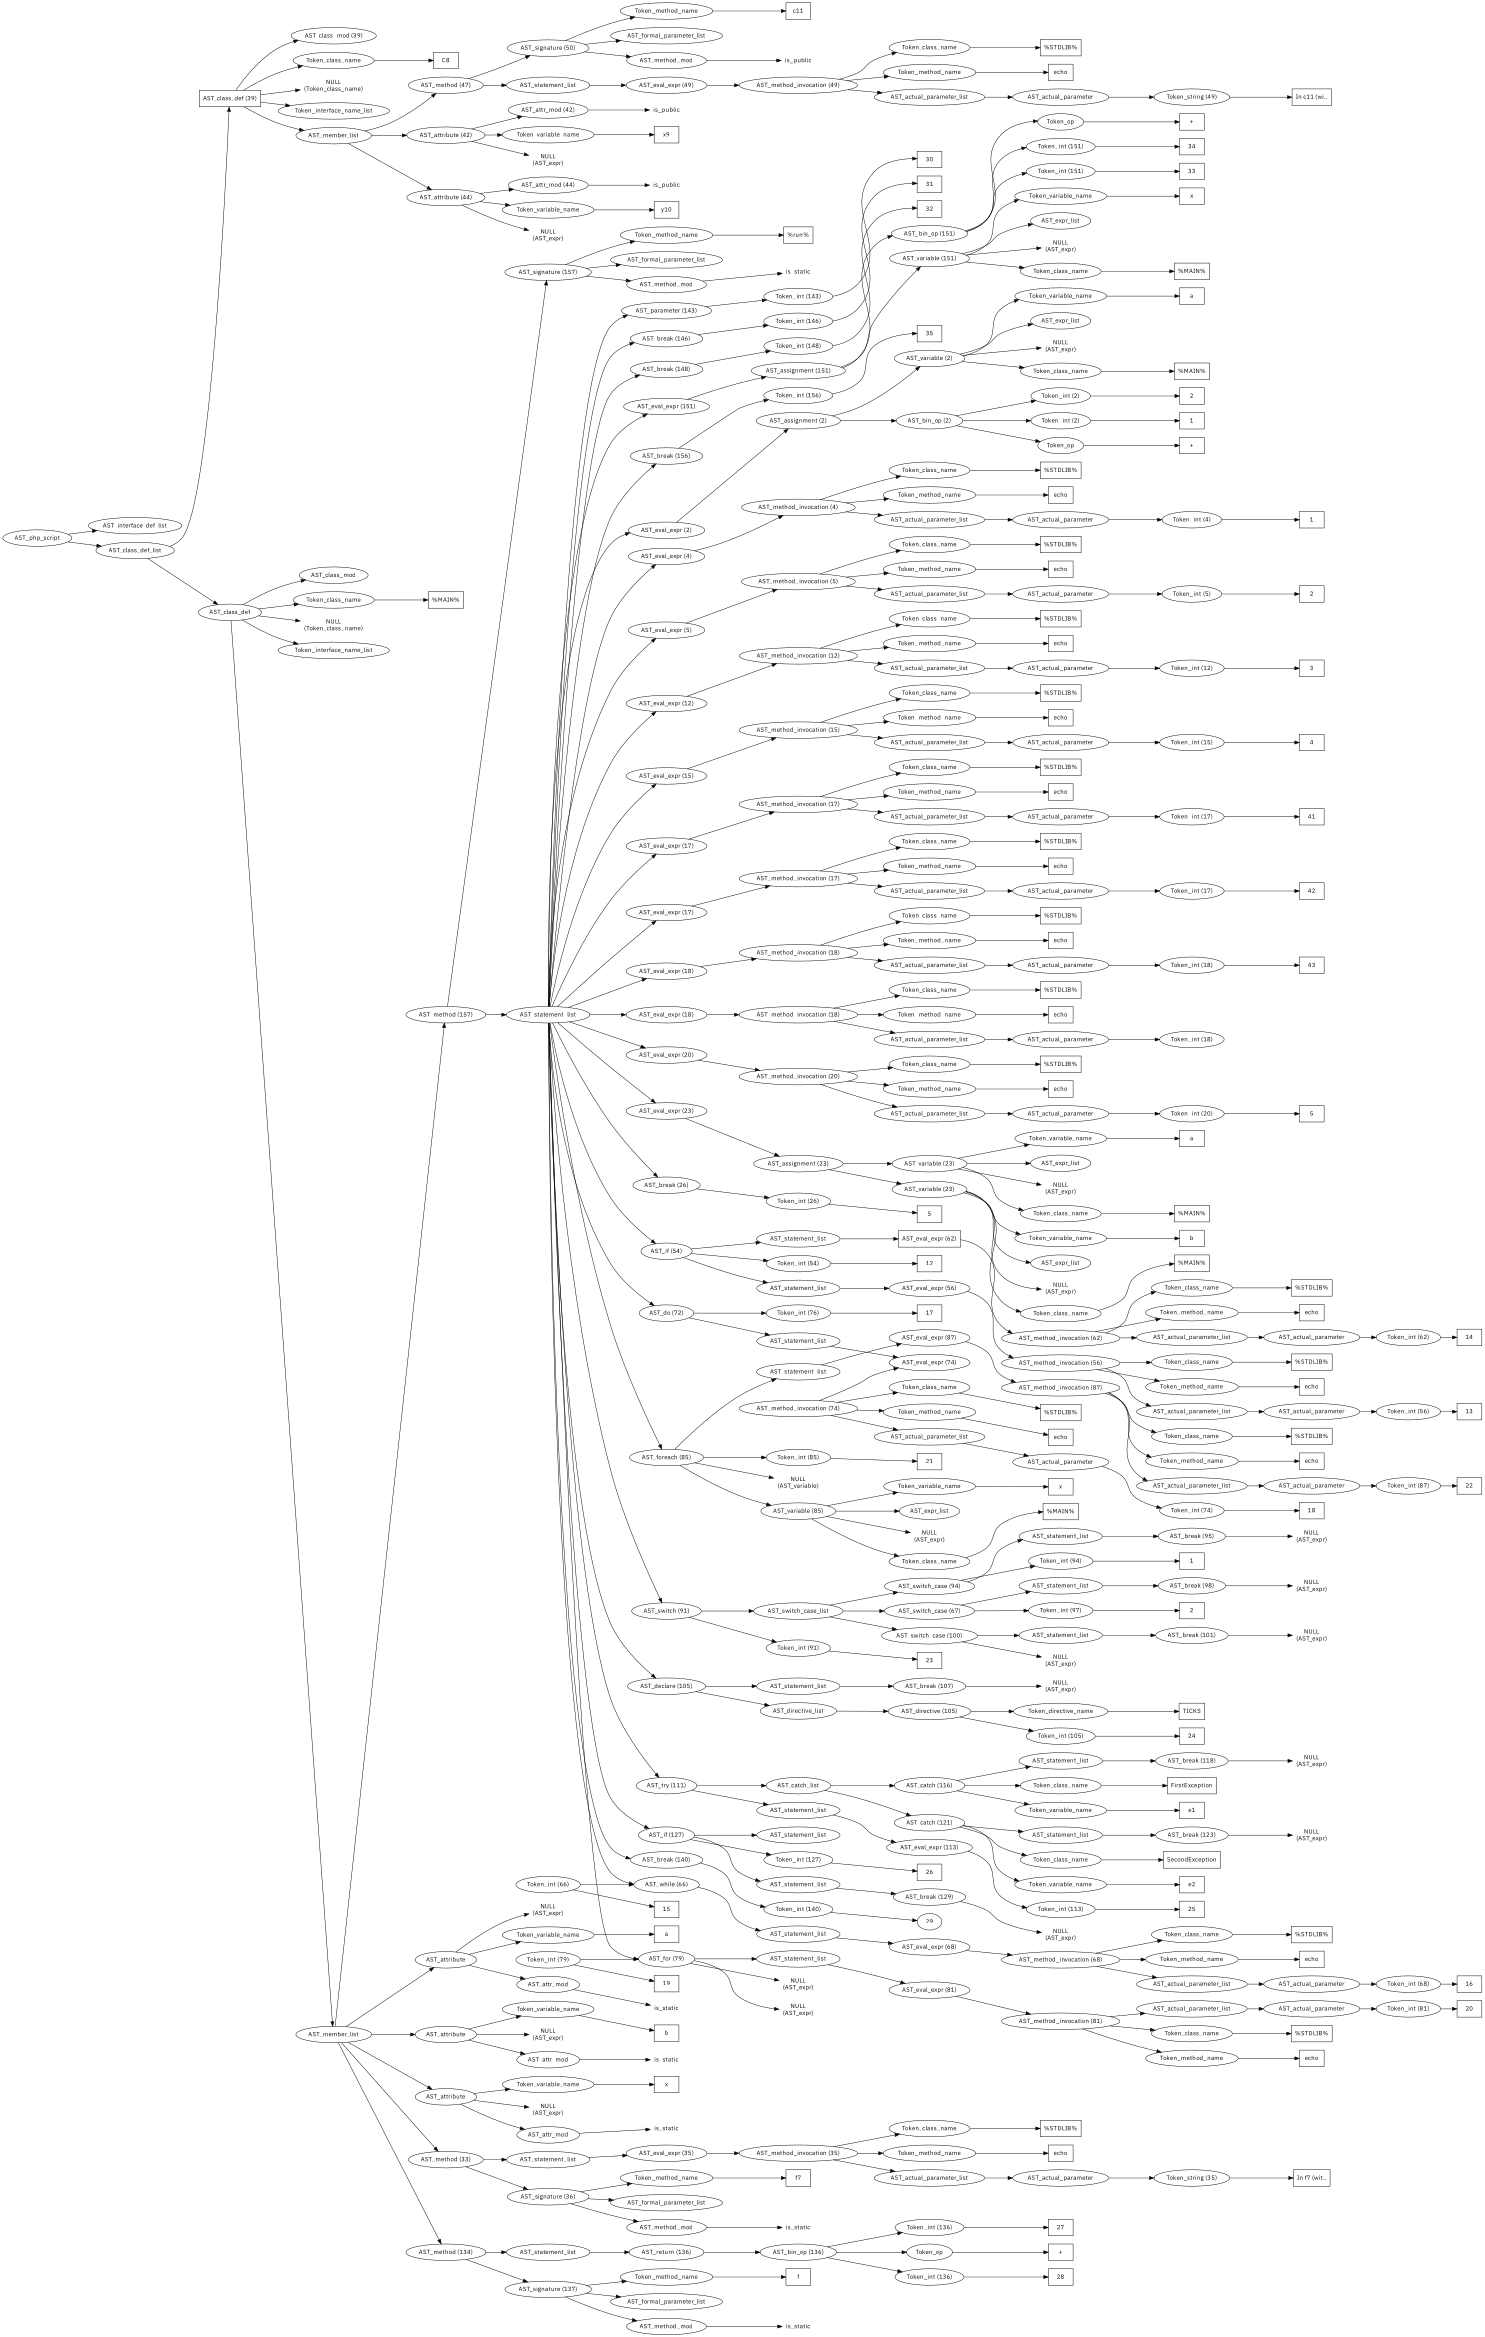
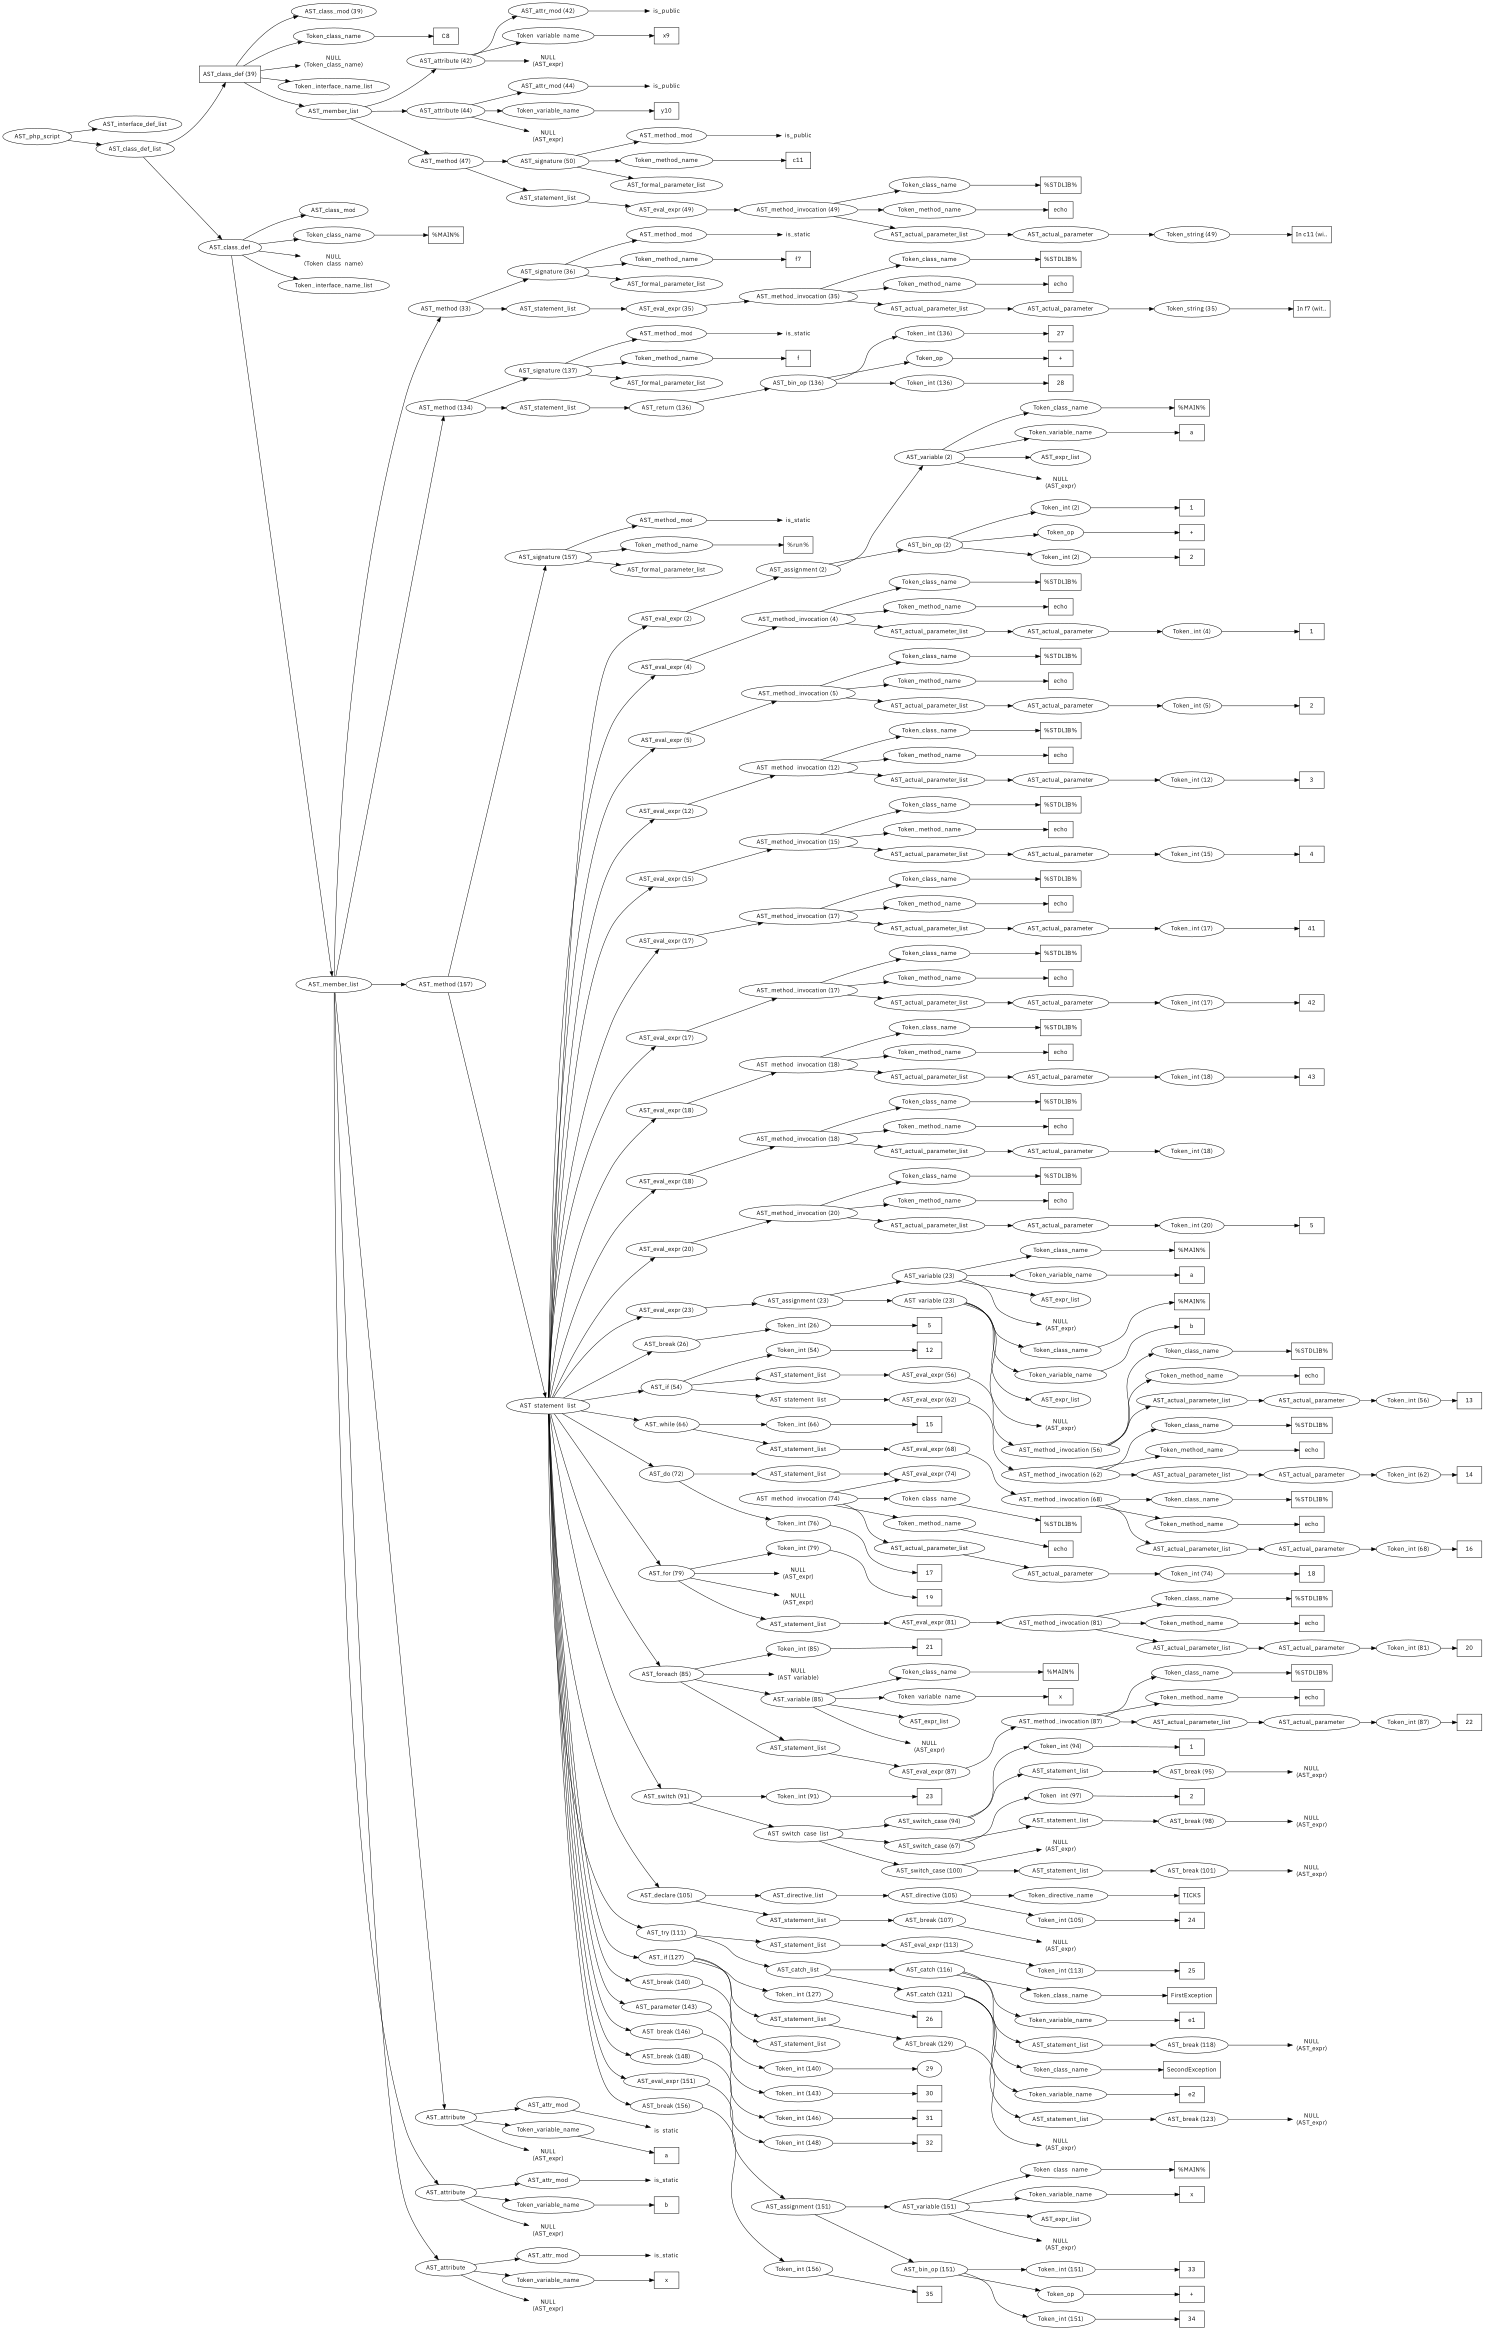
(930, 1239) -> (930, 1400)
(605, 1885) -> (730, 1424)
(607, 1959) -> (729, 1562)
